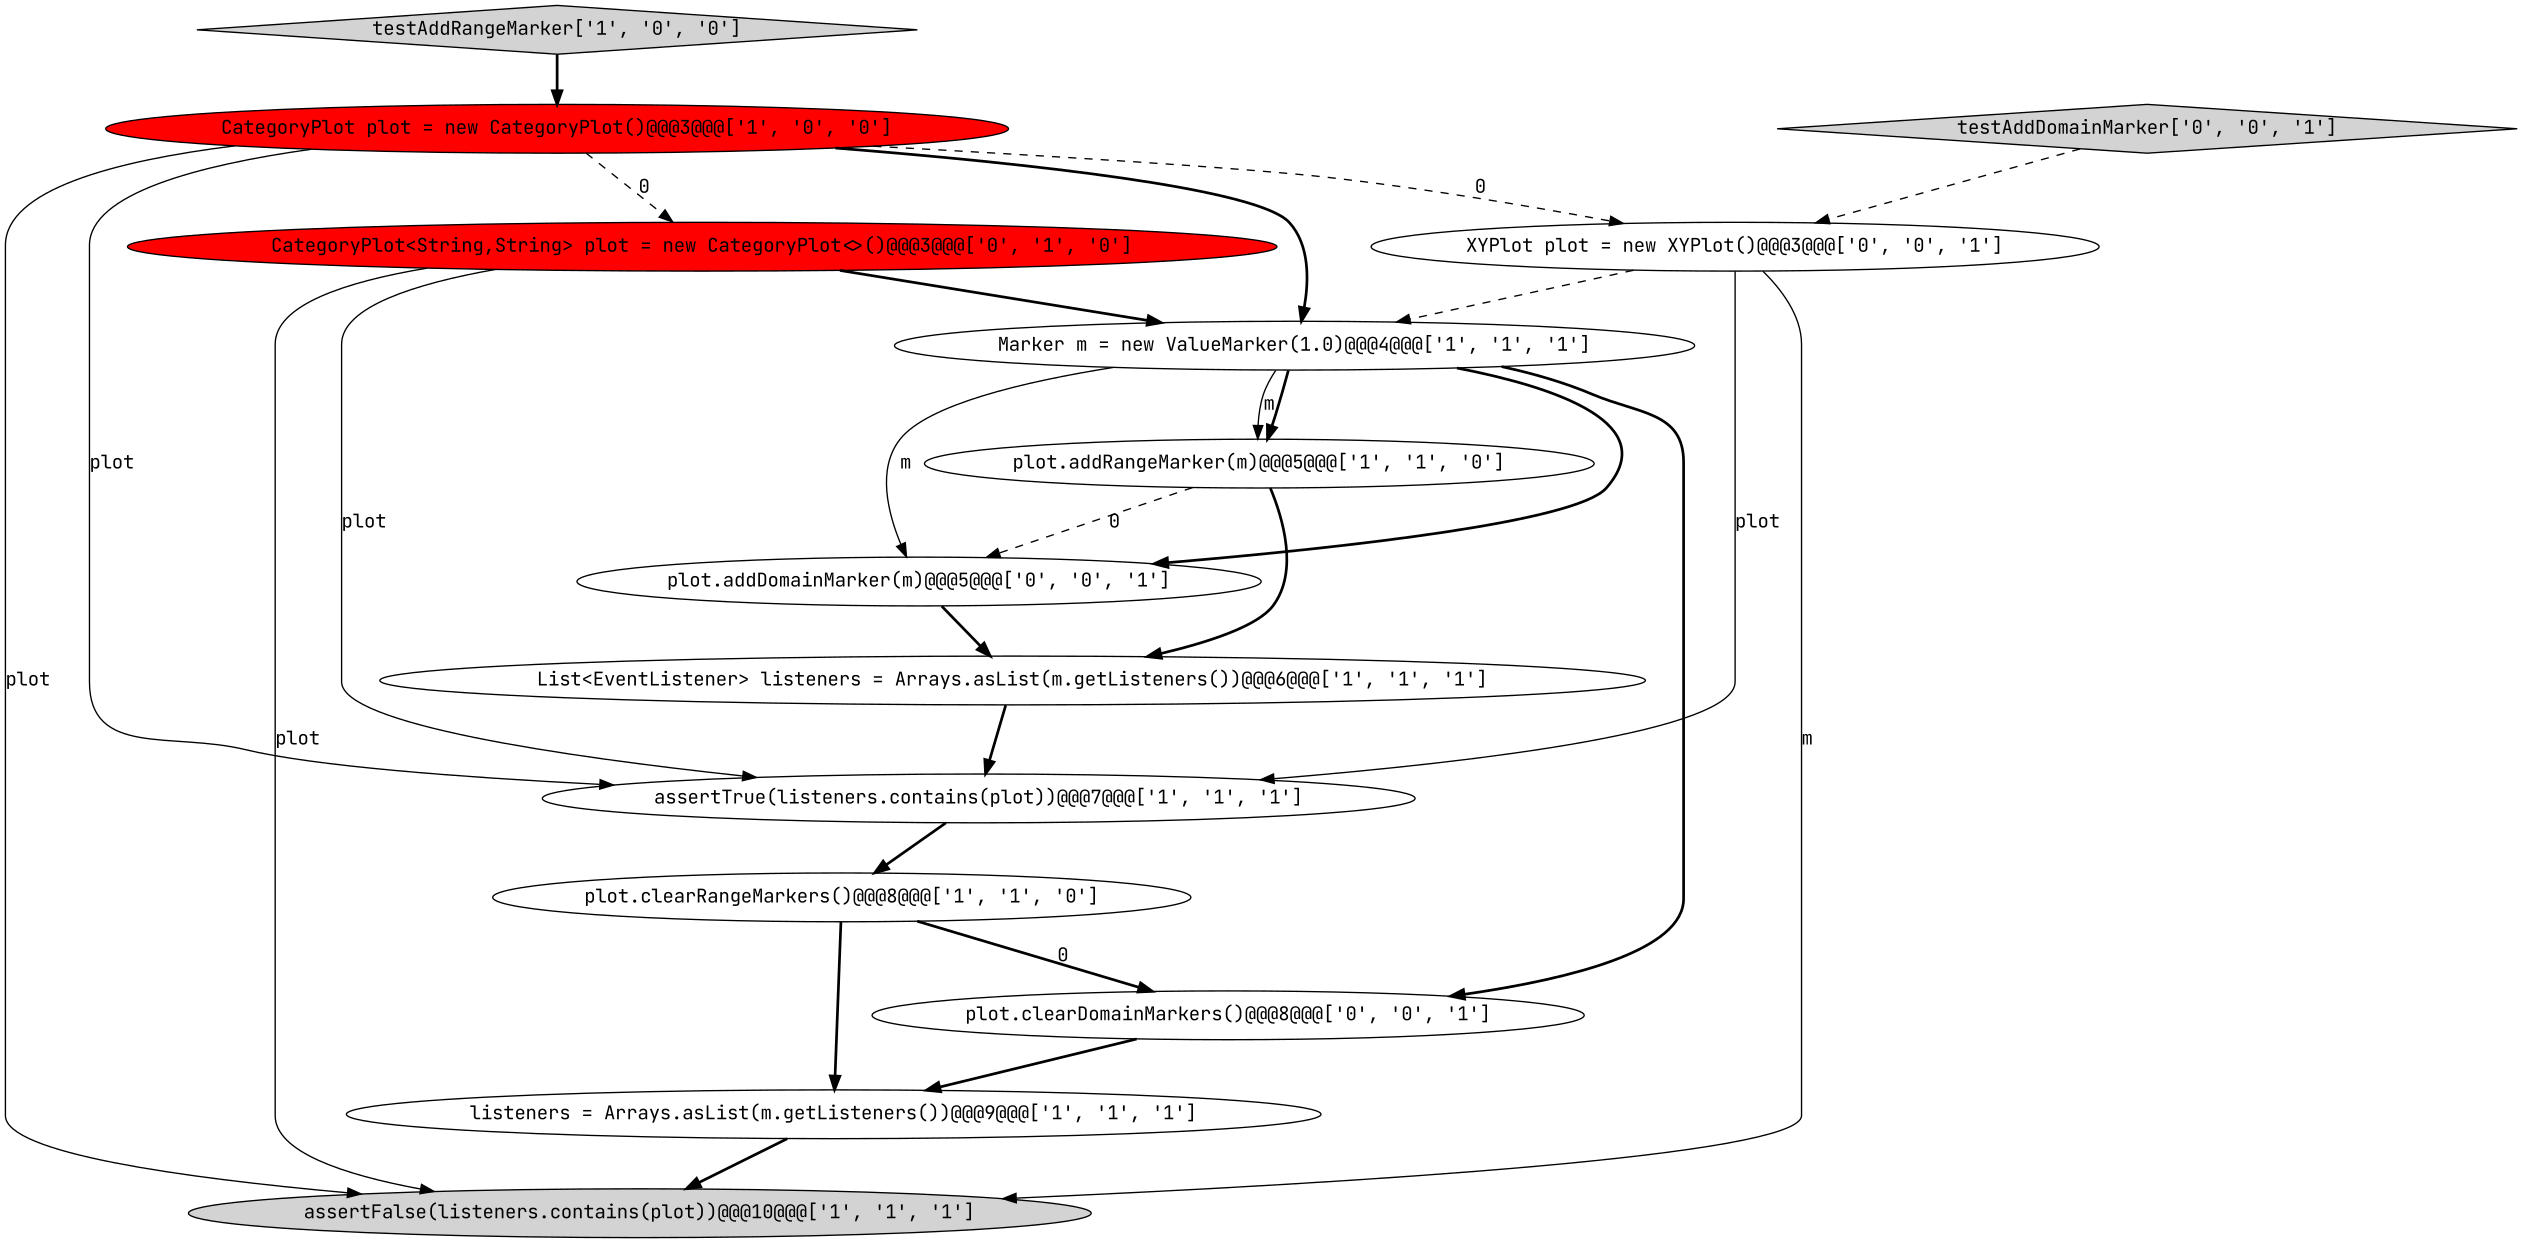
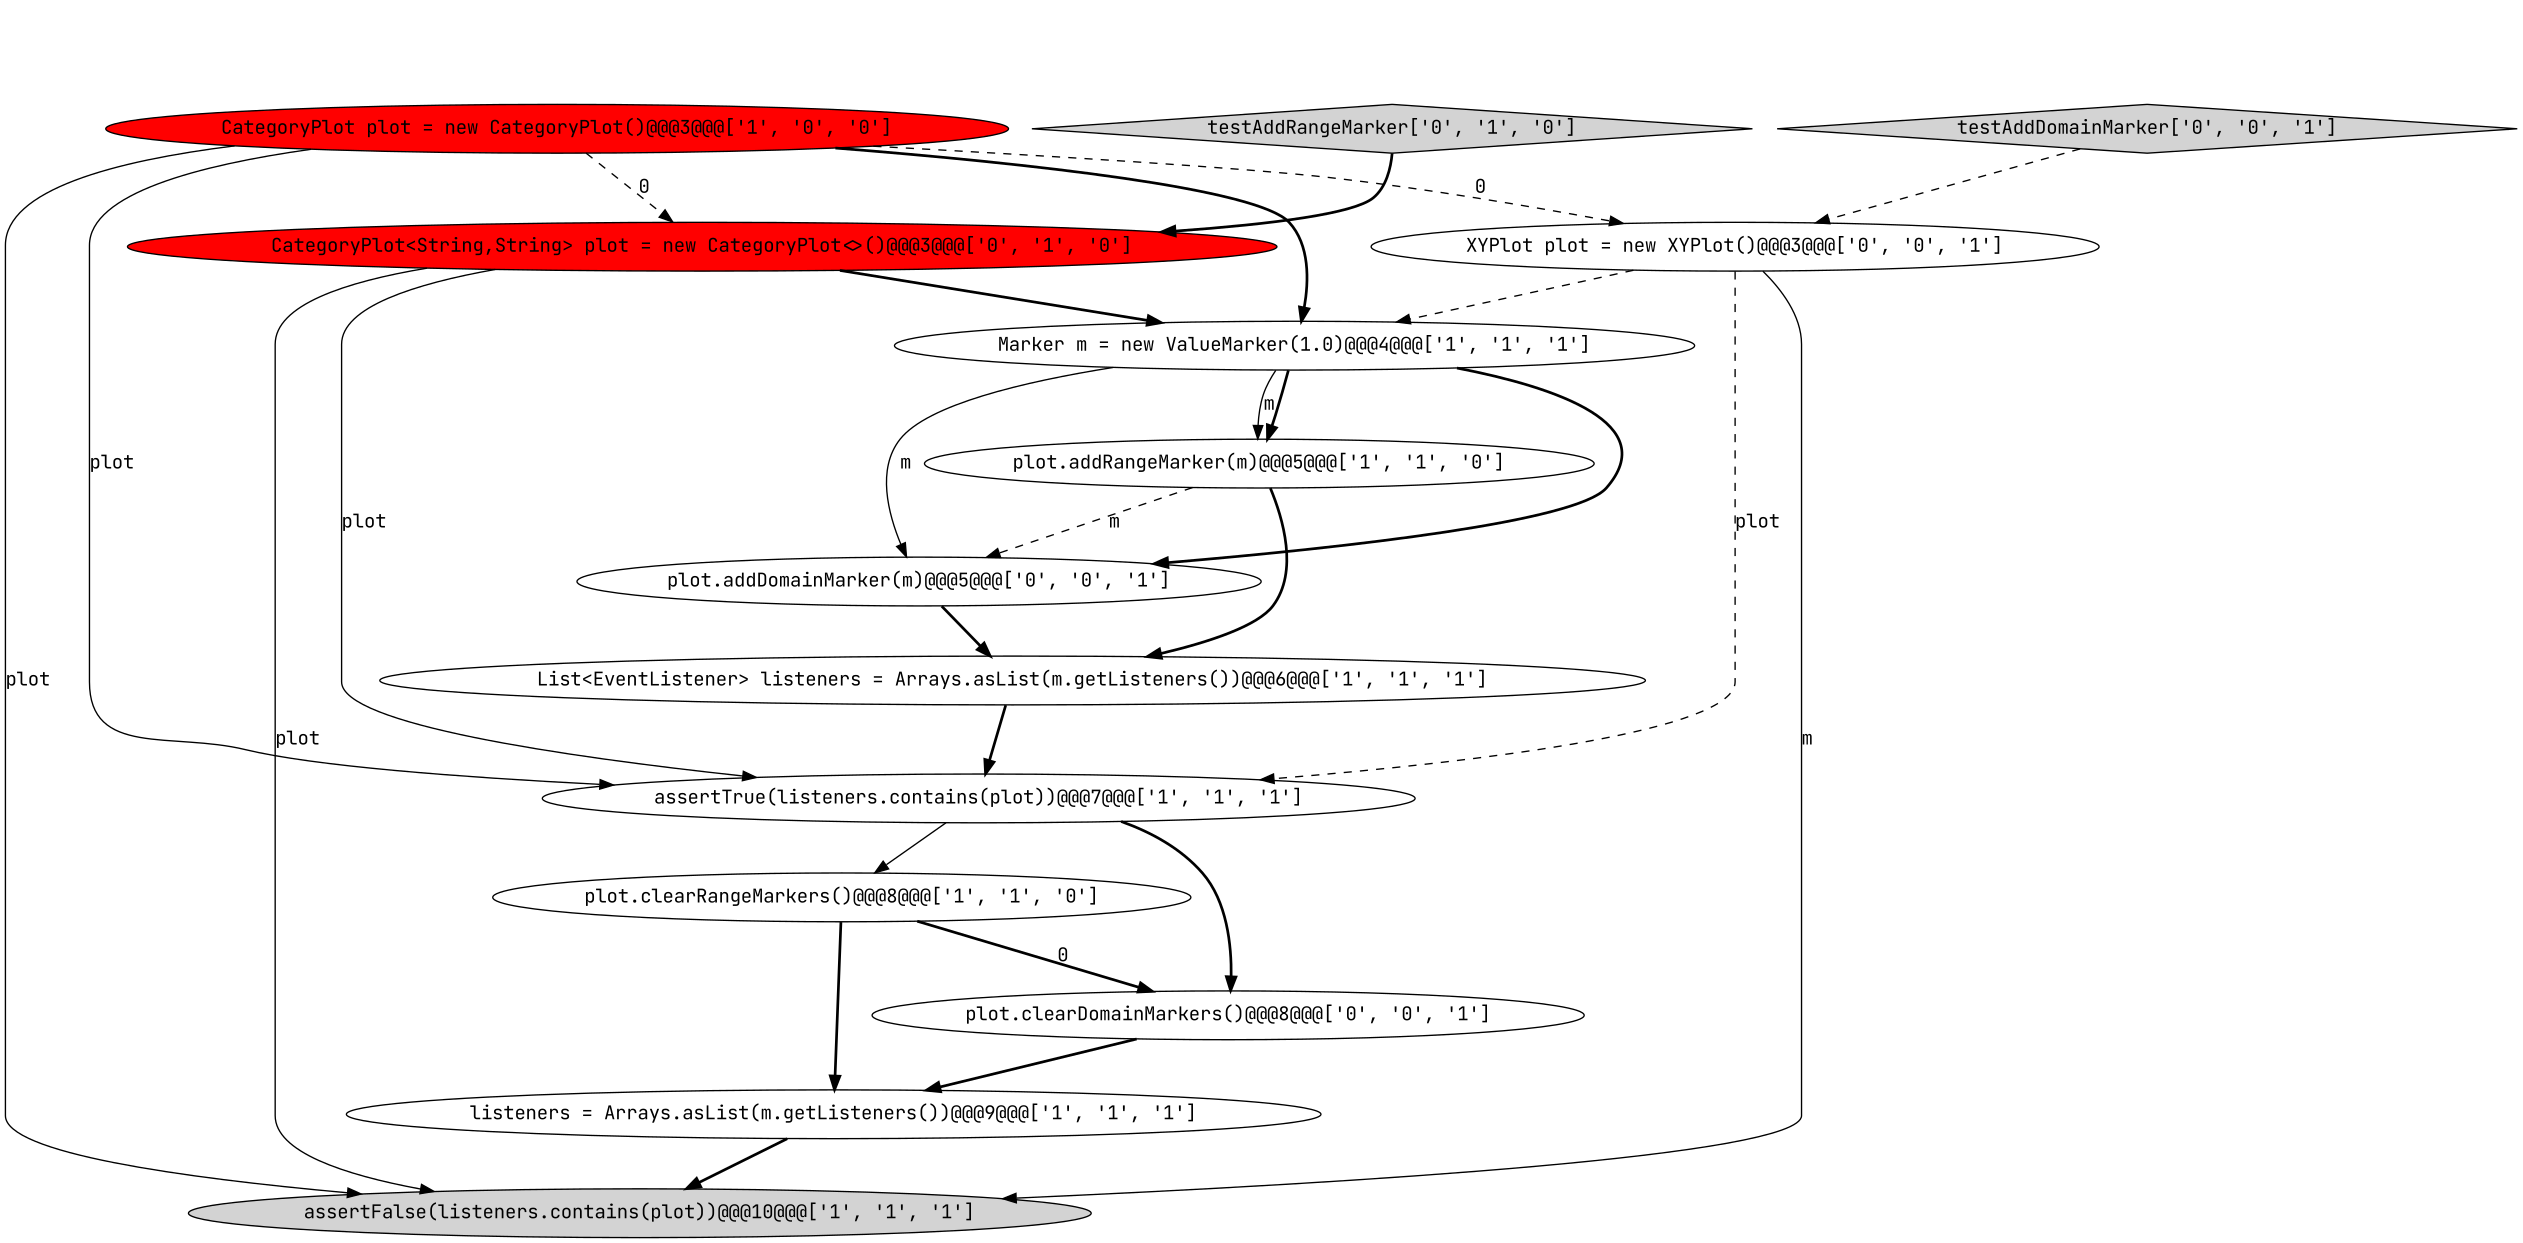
(557, 30) -> none
none -> (1392, 129)
(1115, 523) -> (1115, 523)
(1684, 697) -> (1206, 878)
(1712, 706) -> (1712, 706)
(916, 844) -> (916, 844)
